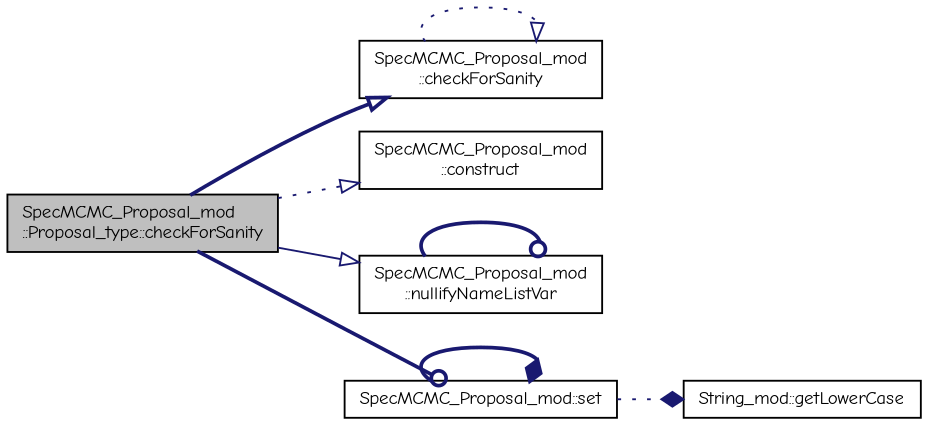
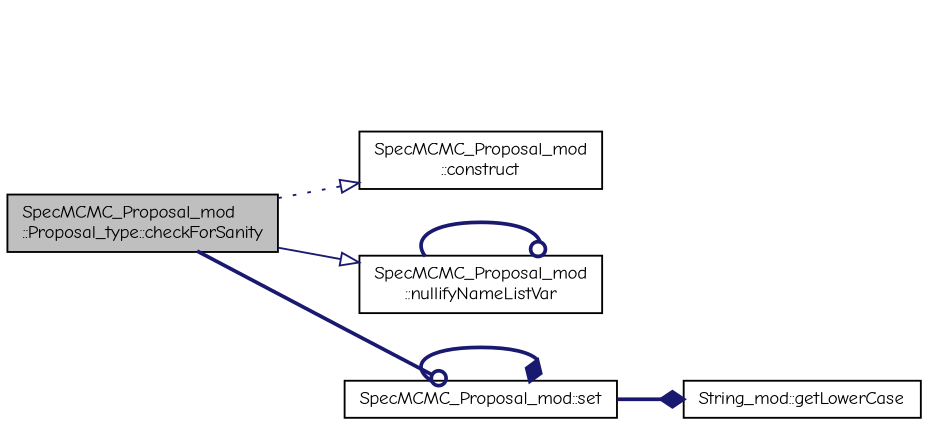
(481, 69) -> none
(639, 399) -> (639, 399)
